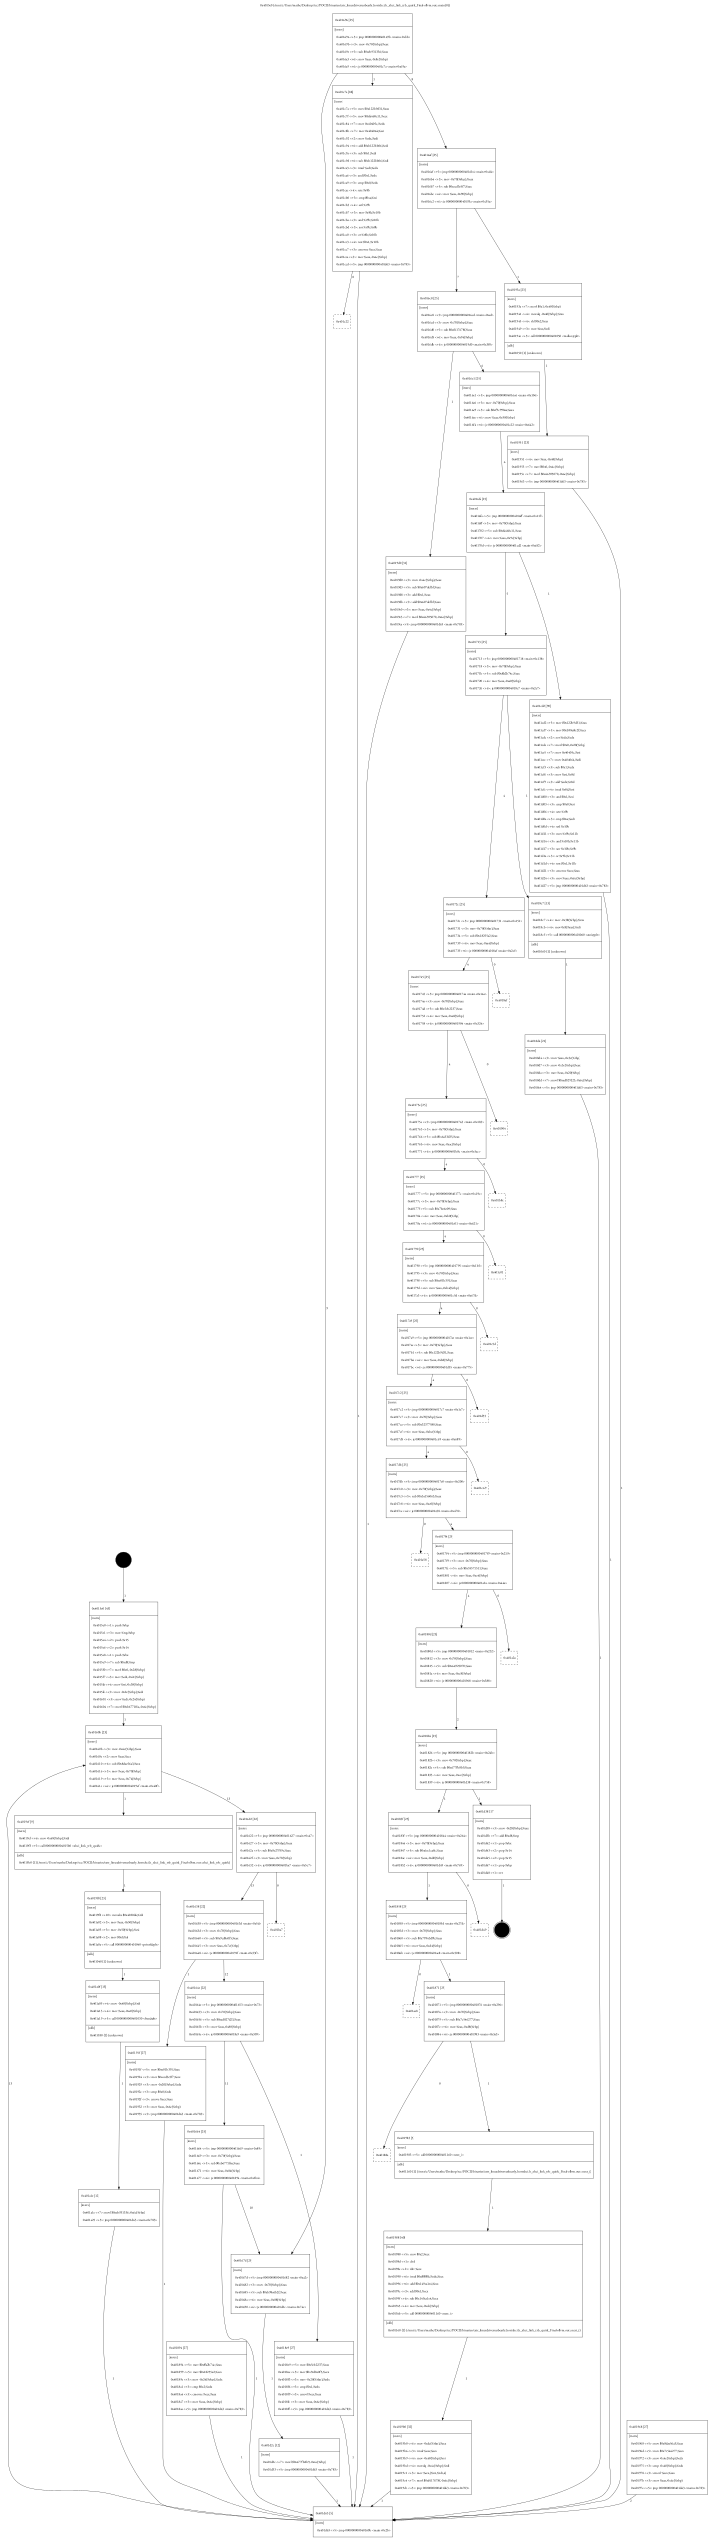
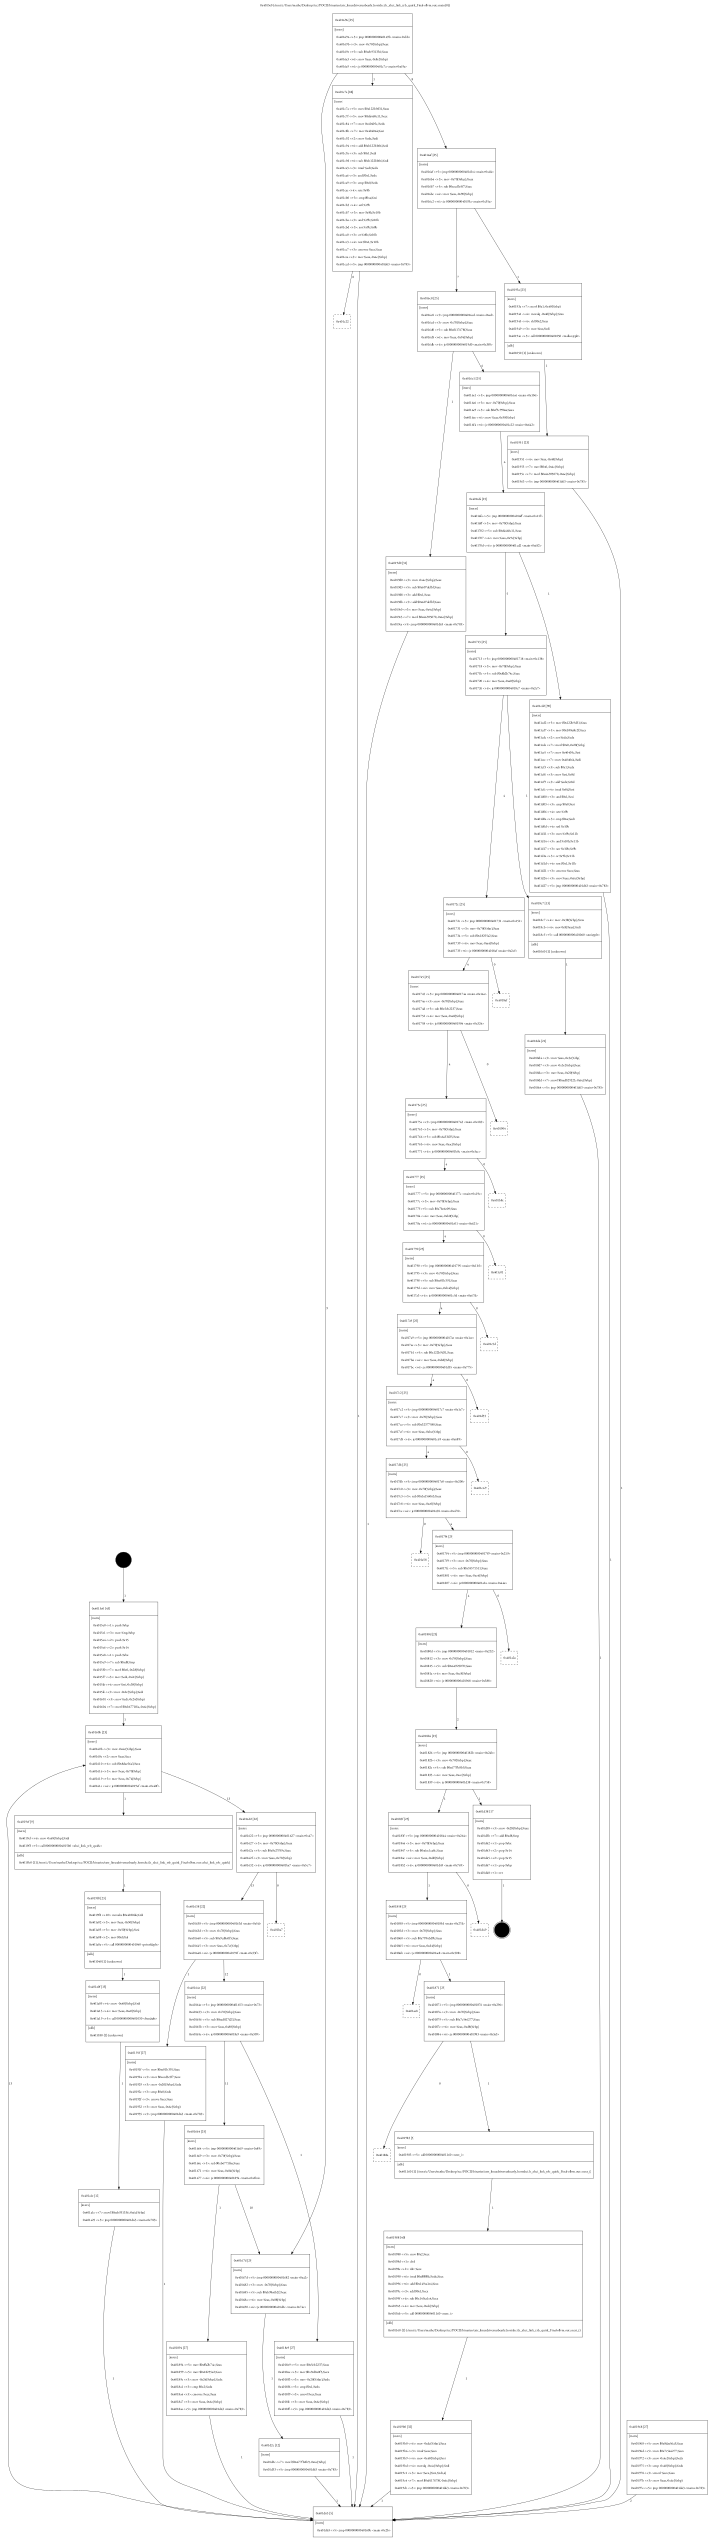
(254, 2361) -> (212, 2262)
